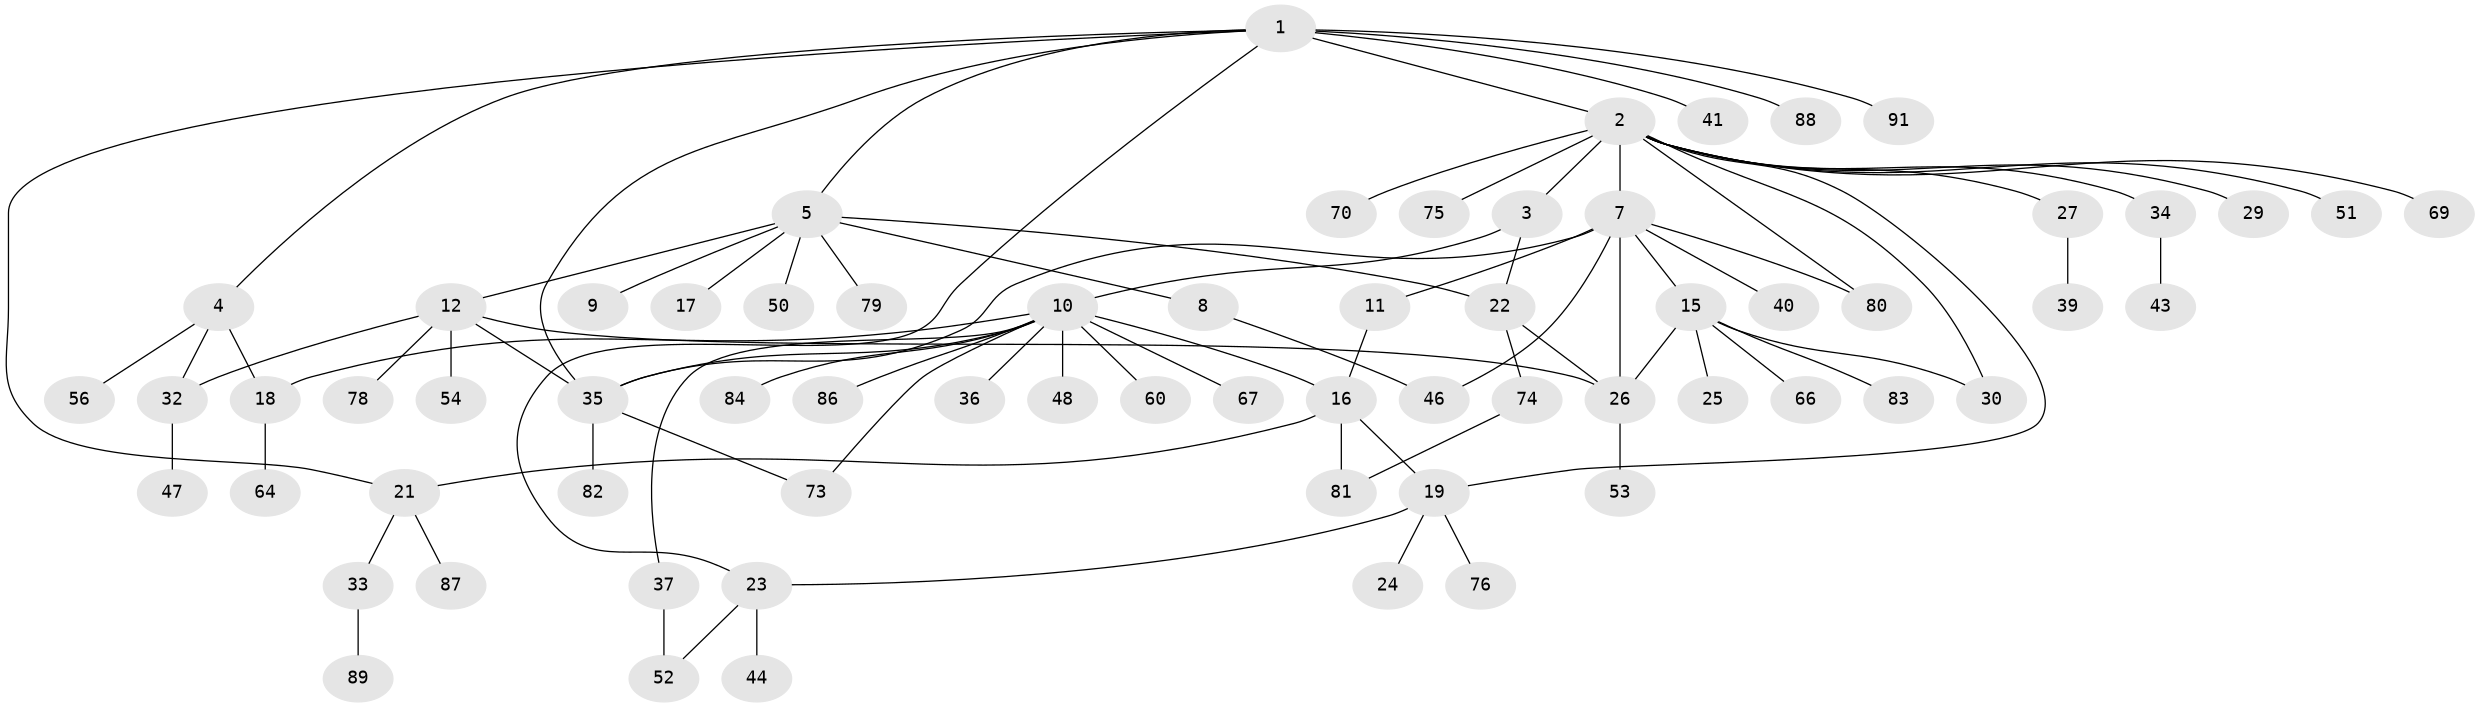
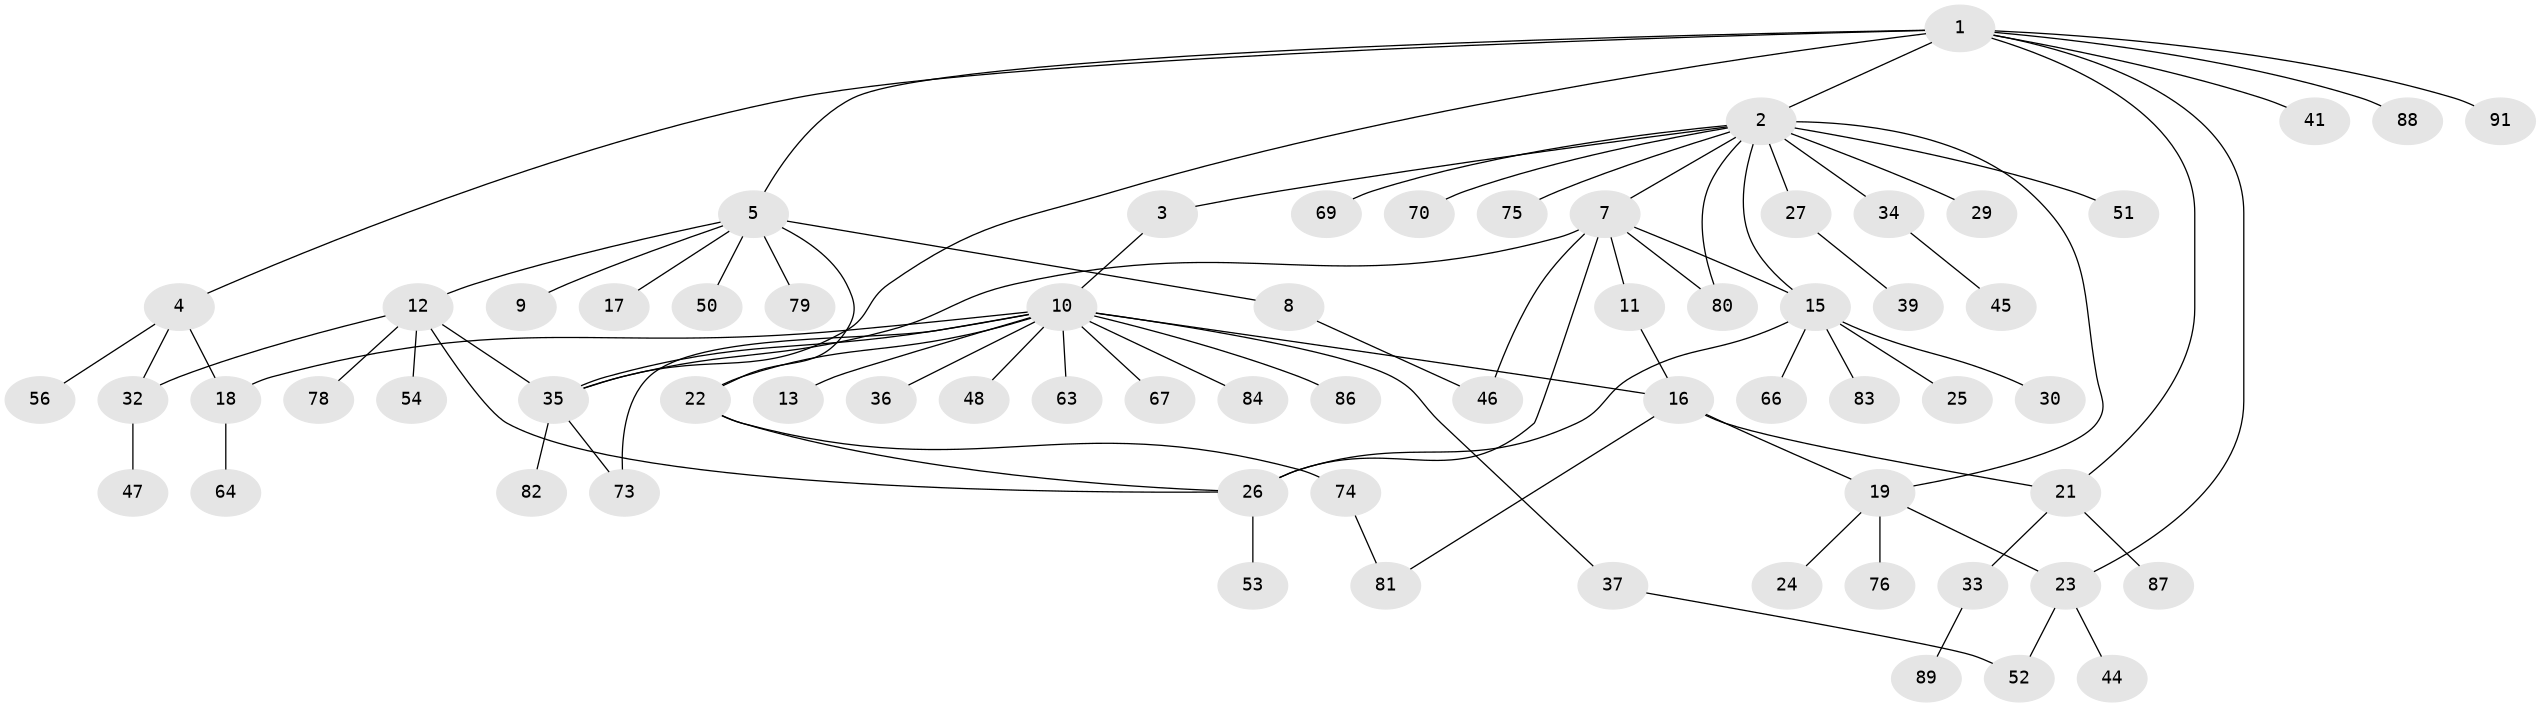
(1843, 221) -> (1746, 225)
(1511, 270) -> (876, 349)
(1784, 307) -> none
(2161, 307) -> (2001, 307)
none -> (788, 400)
(1156, 400) -> (1067, 400)
